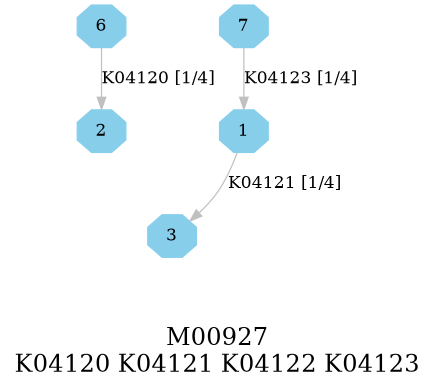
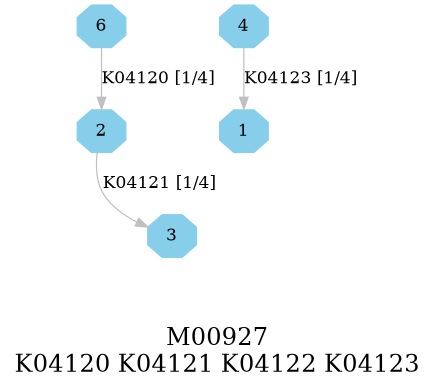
(244, 26) -> (244, 26)
(222, 185) -> (104, 195)
